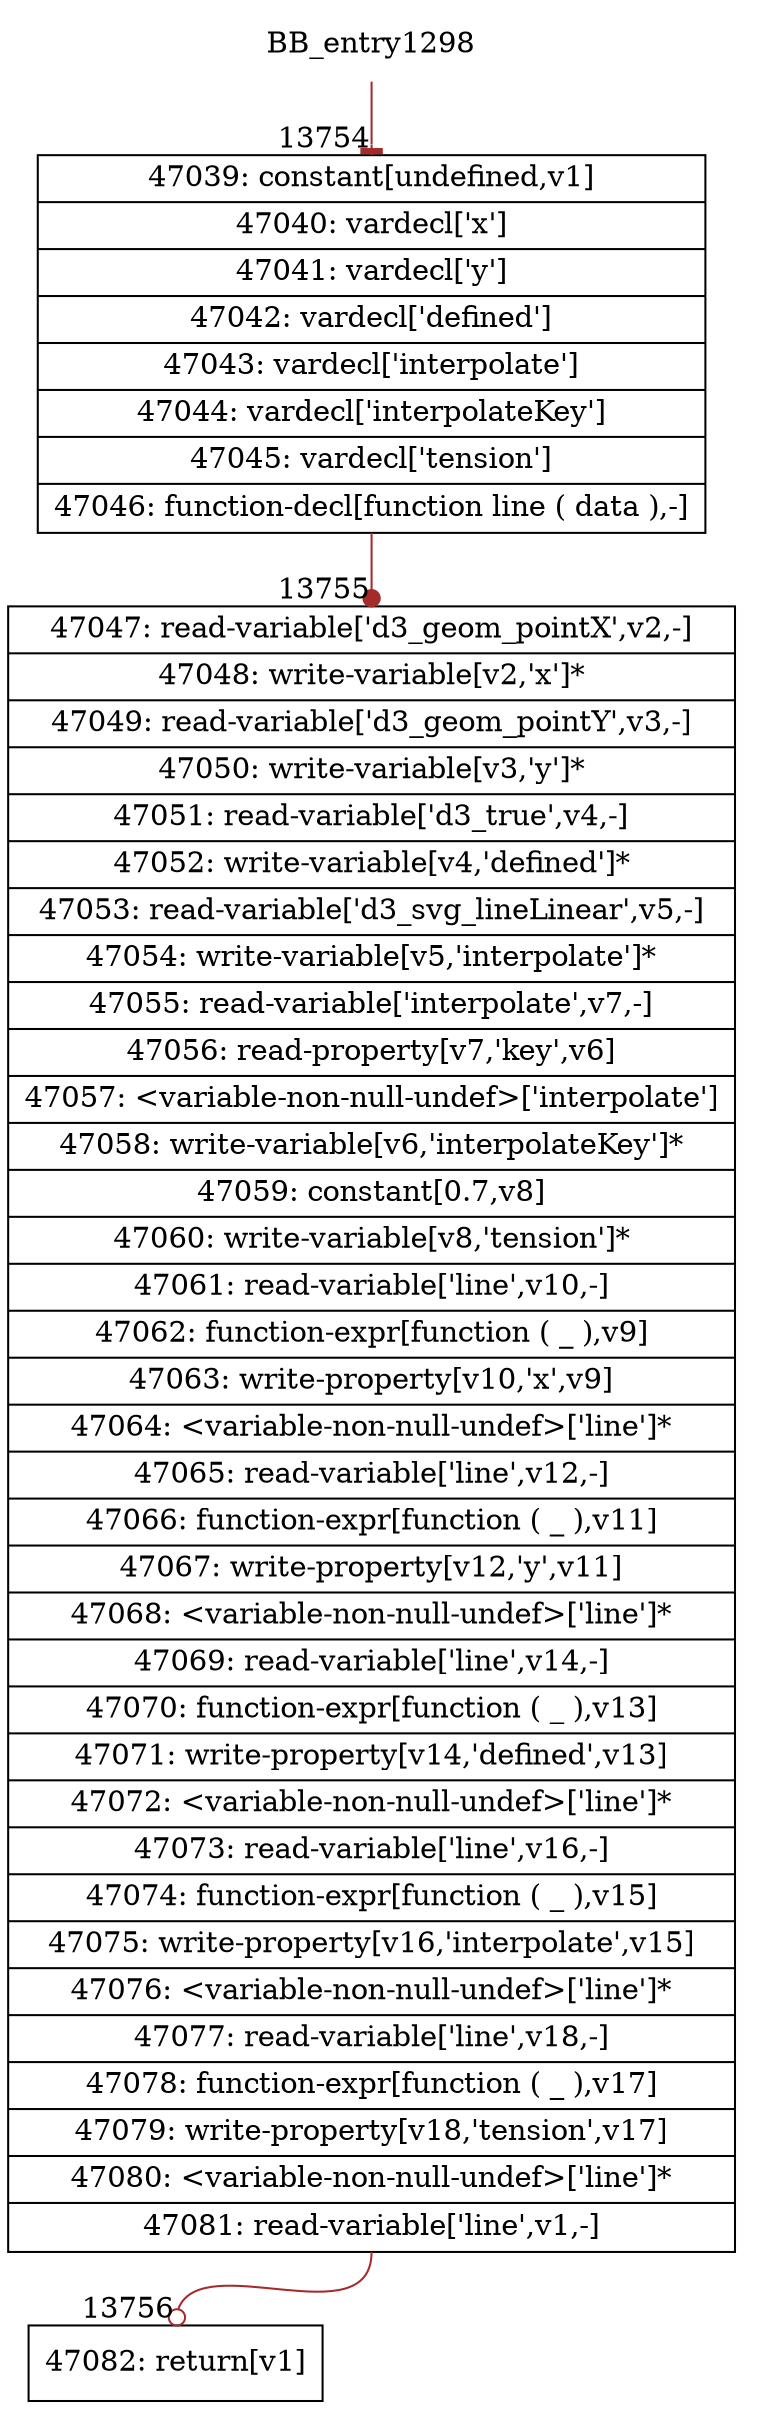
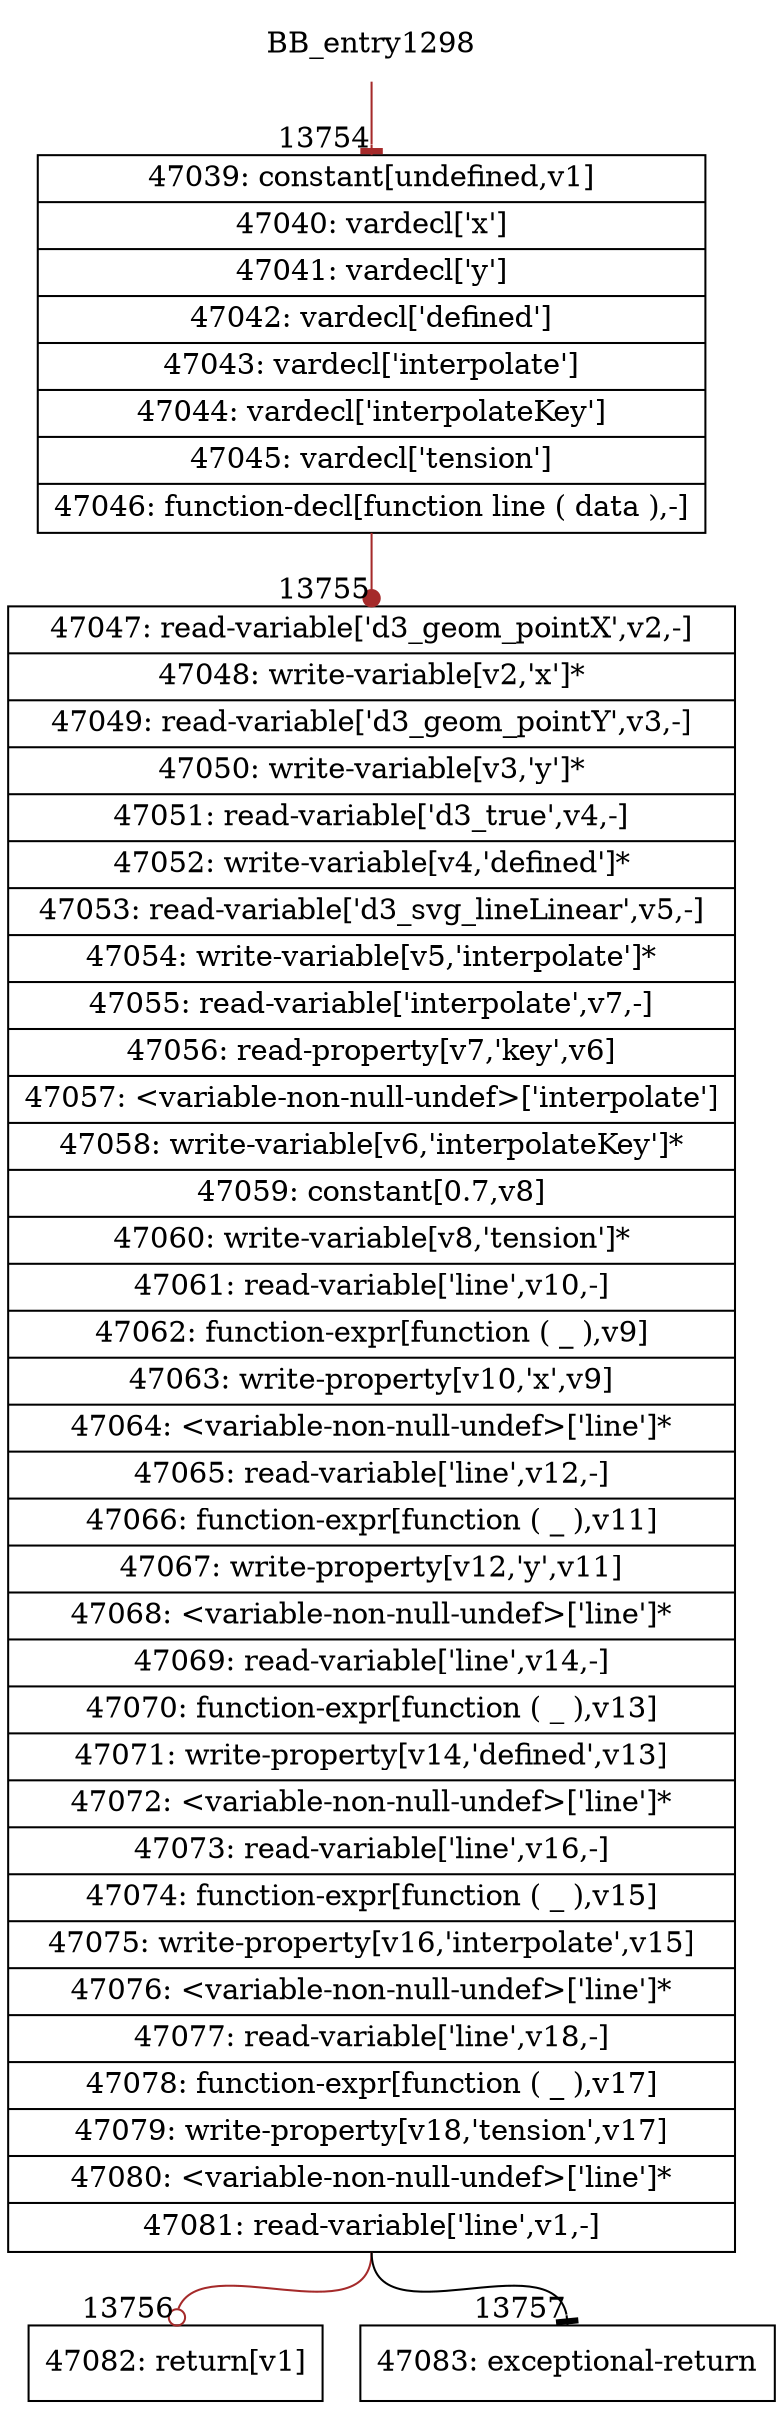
none -> (568, 2363)
